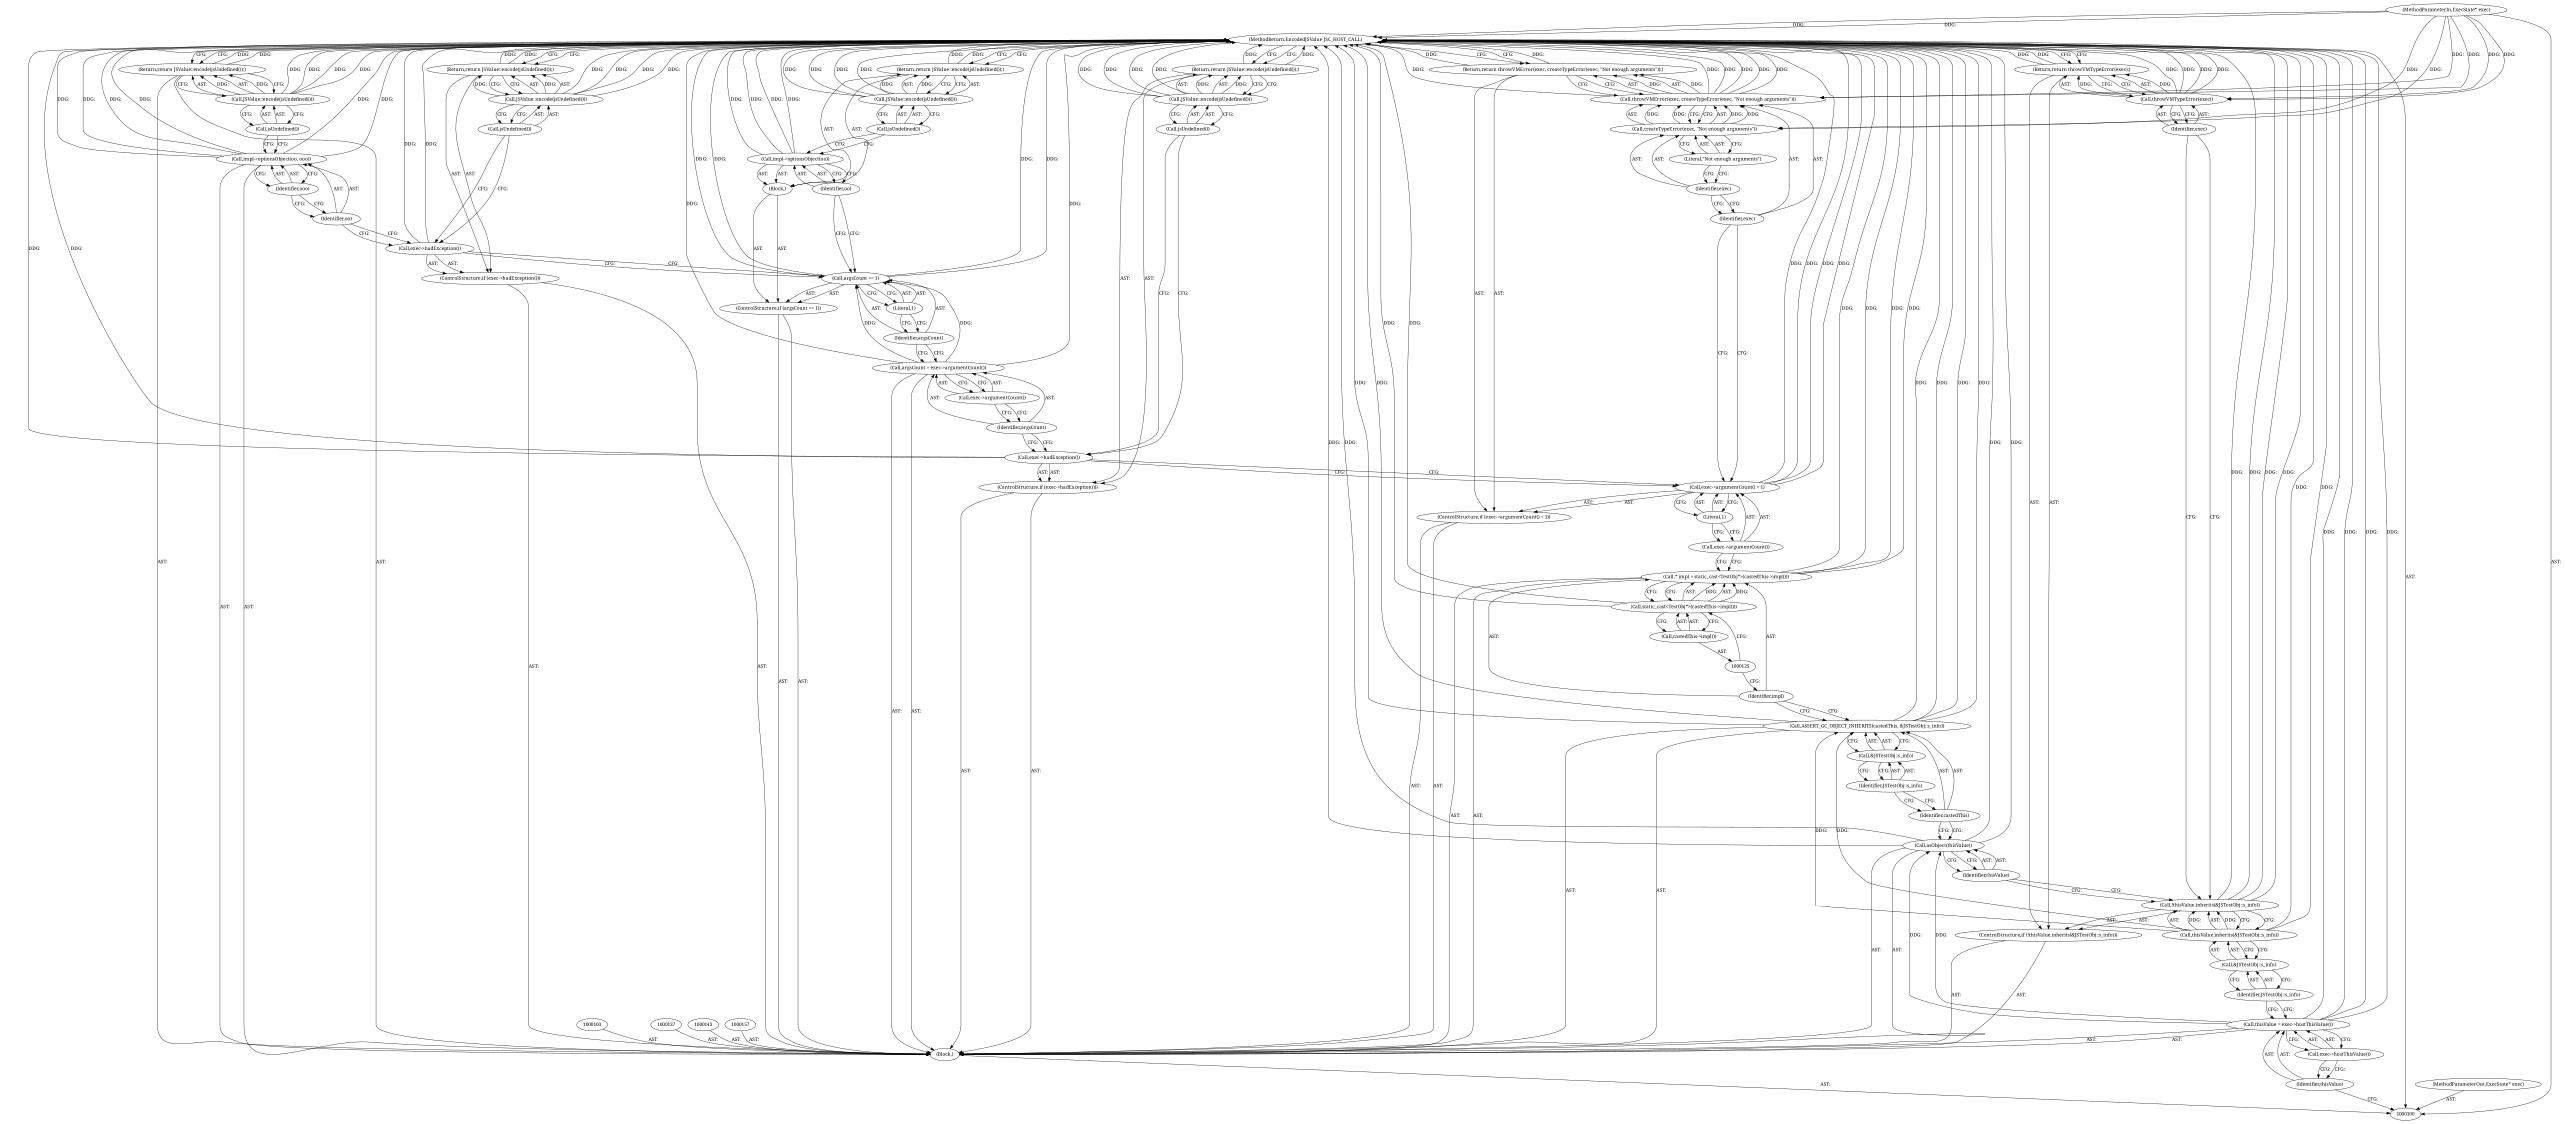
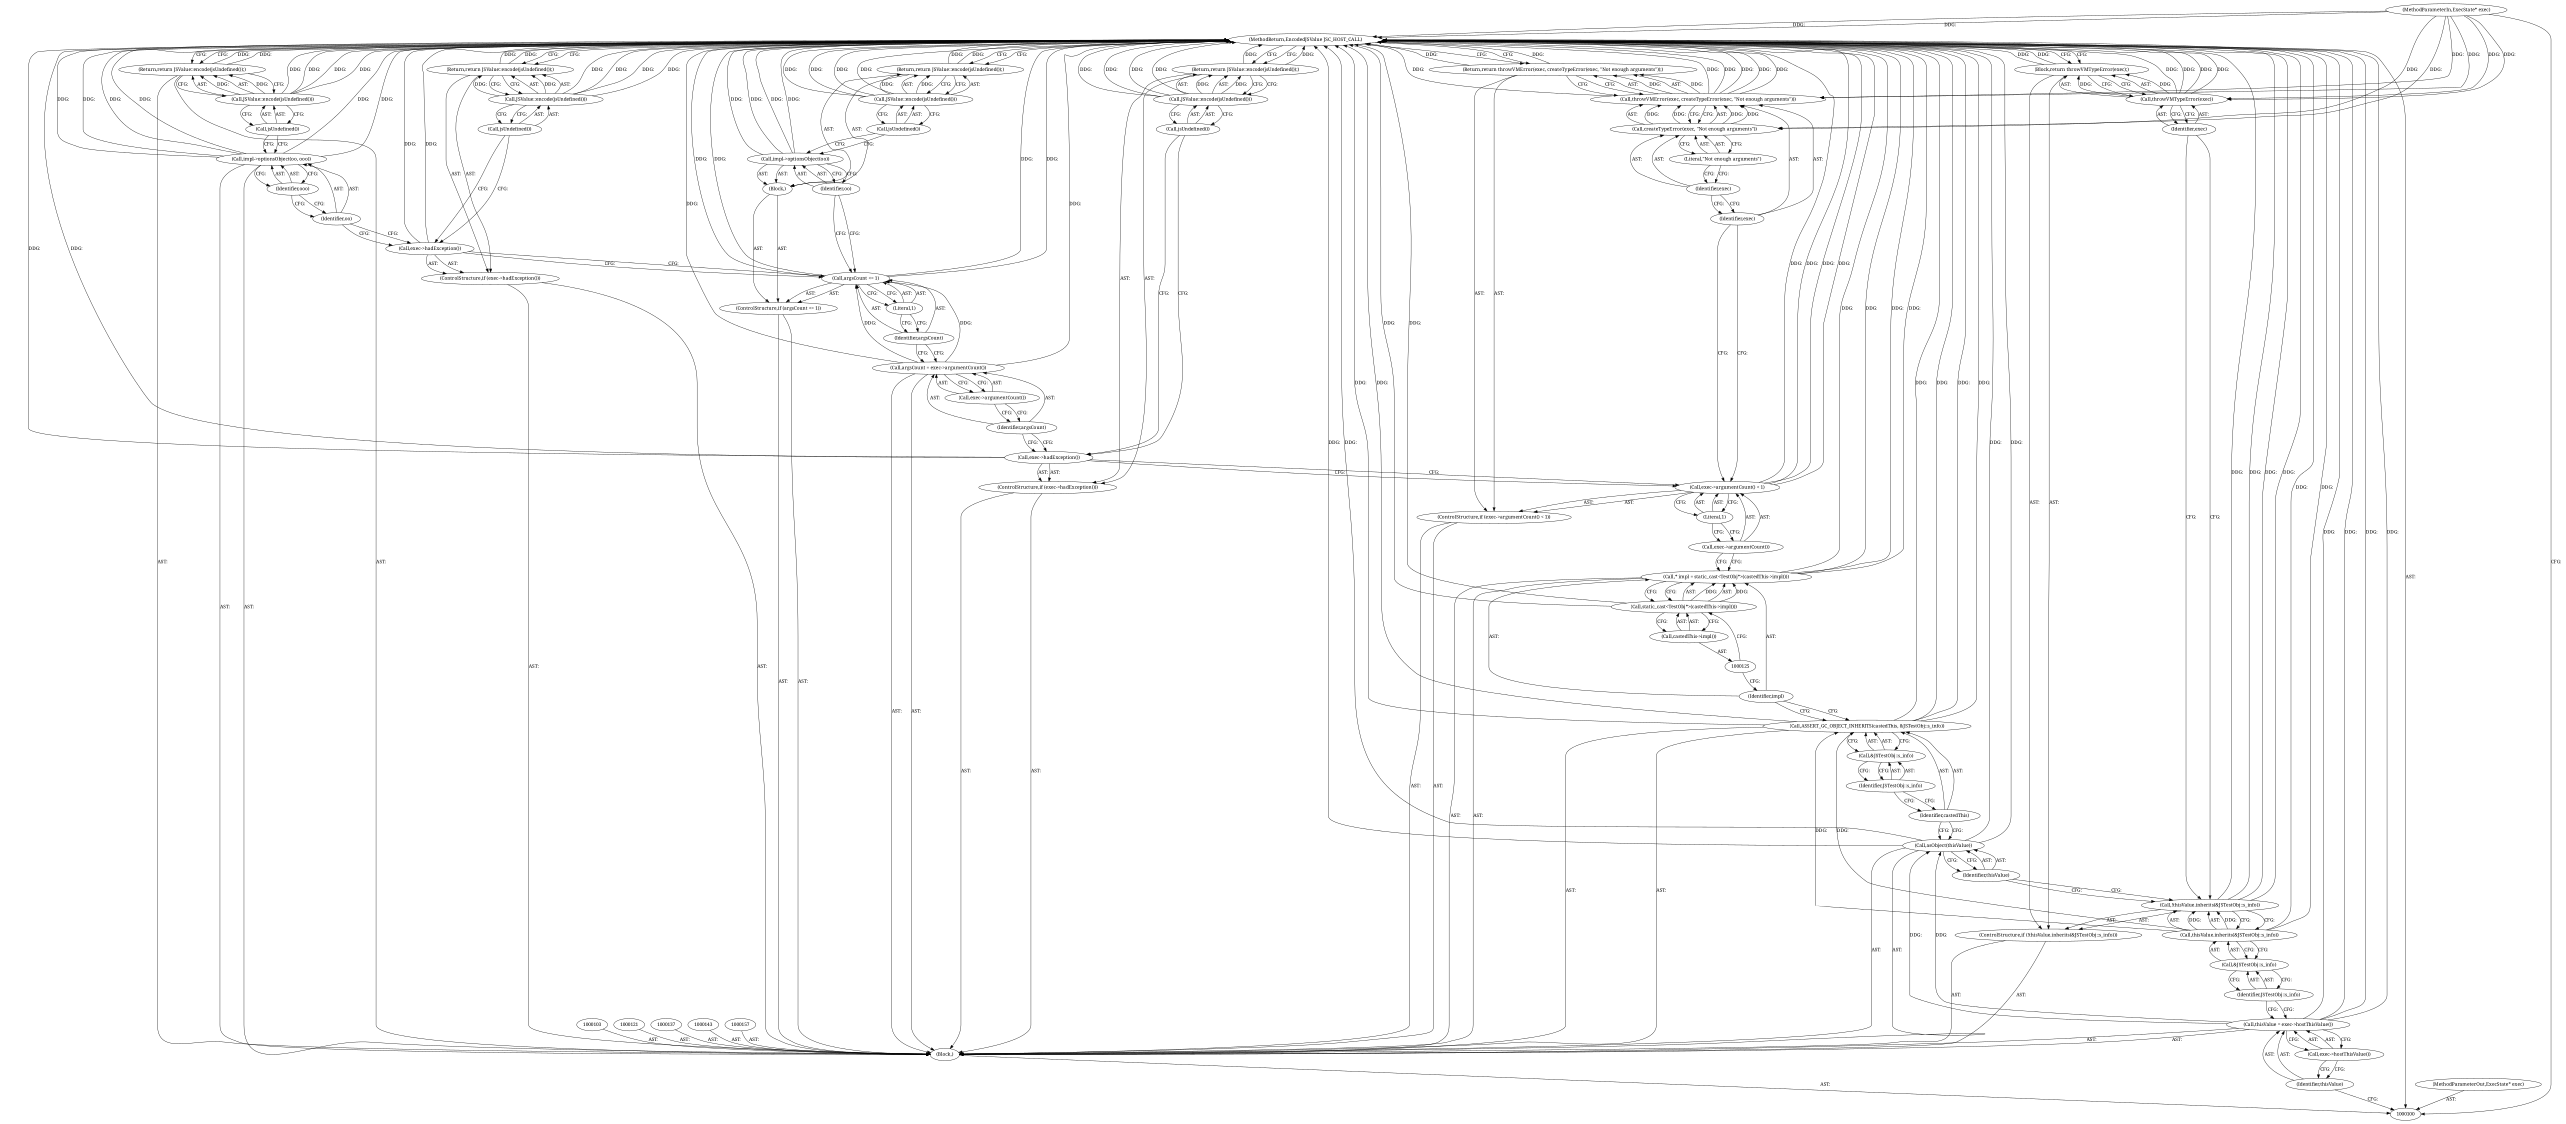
(2082, 70) -> (2082, 70)
(2557, 562) -> (2557, 562)
none -> (629, 1025)
